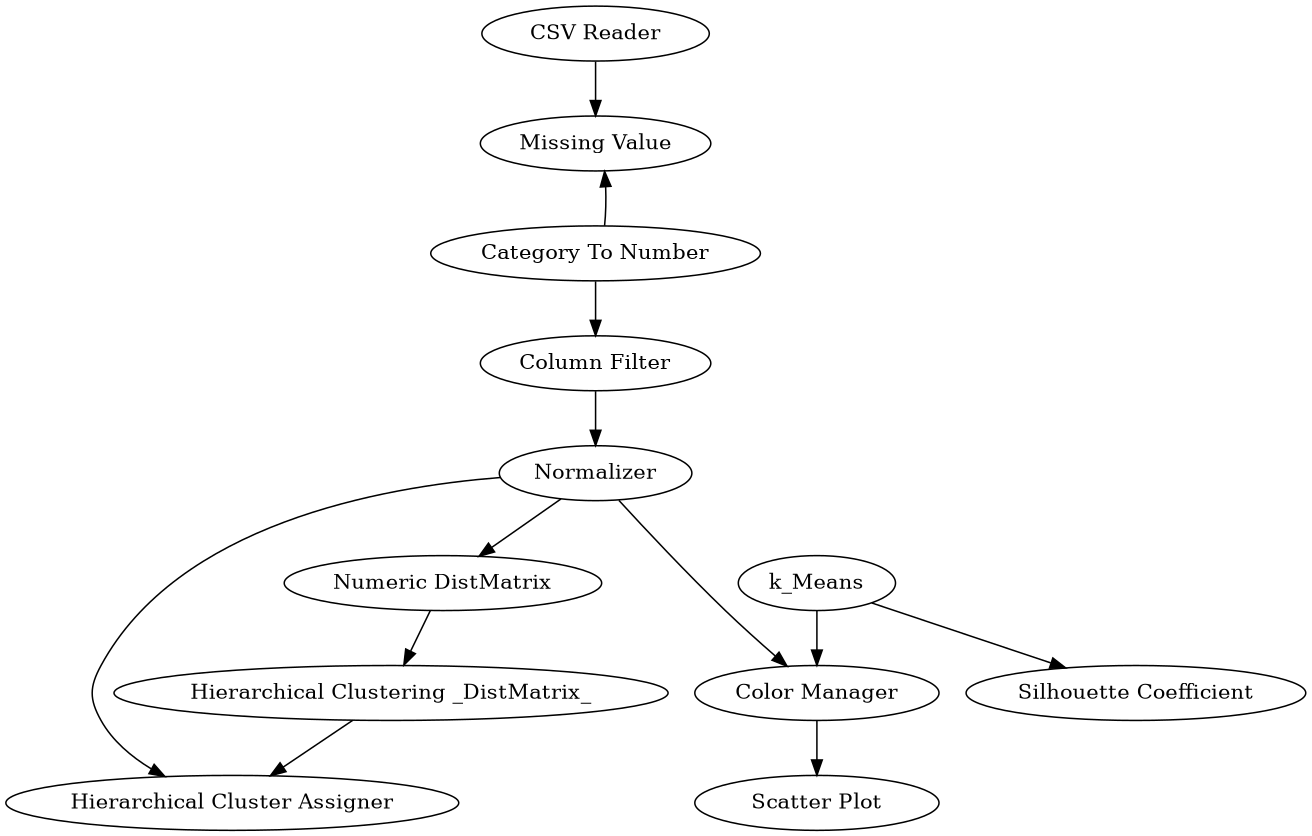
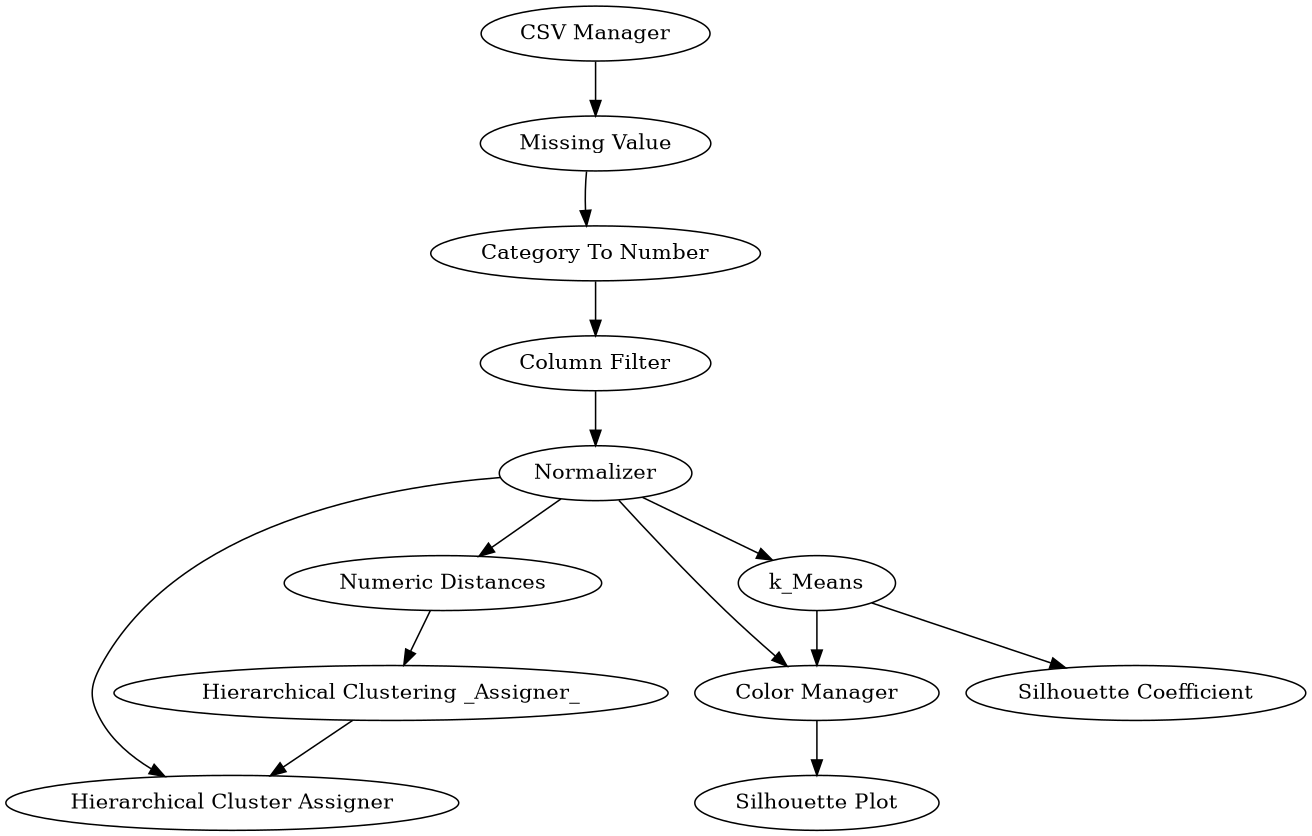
(596, 34) -> (596, 34)
(606, 206) -> (585, 191)
none -> (700, 525)
(443, 583) -> (443, 583)
(391, 693) -> (391, 693)
(817, 803) -> (817, 803)
